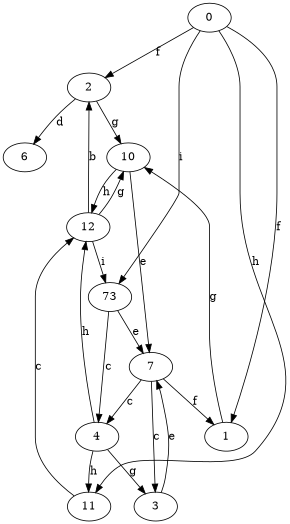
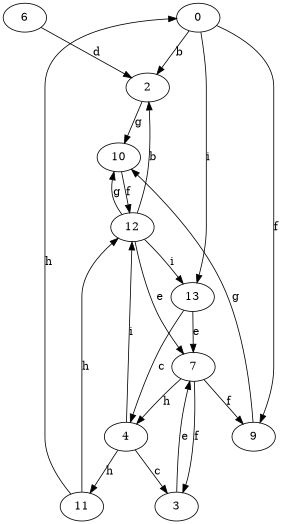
(158, 53) -> (180, 53)
(56, 117) -> (83, 51)
(107, 192) -> (128, 192)
(140, 267) -> (151, 297)
(110, 297) -> (193, 297)
(273, 324) -> (45, 217)
(86, 332) -> (131, 332)
(39, 367) -> (86, 367)
(130, 402) -> (167, 402)
(157, 437) -> (197, 437)
(226, 437) -> (254, 437)
(133, 472) -> (157, 472)
